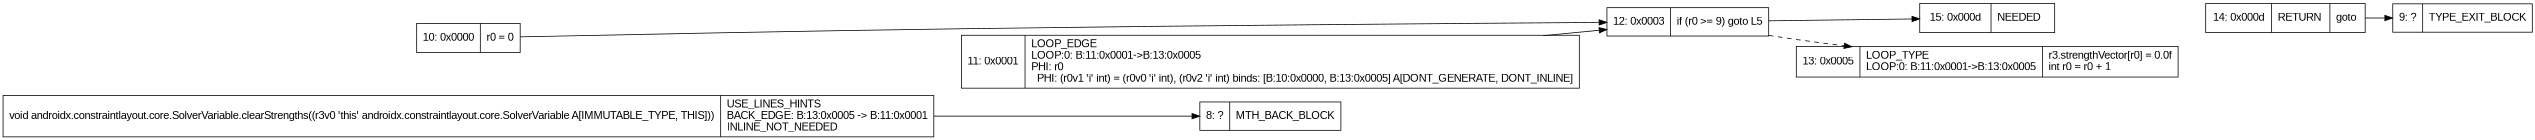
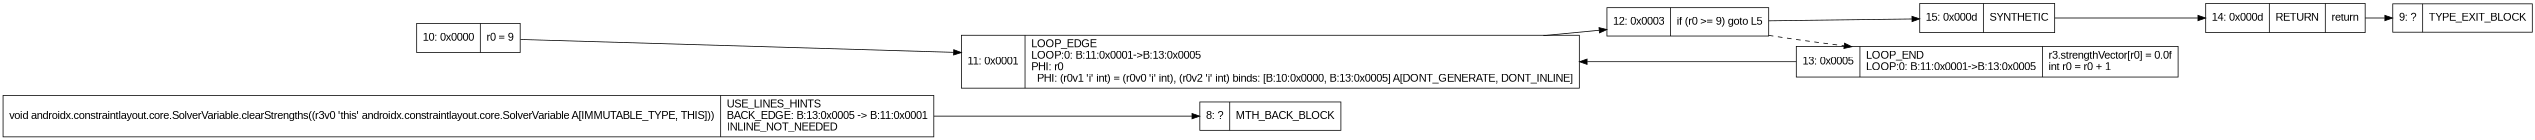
(2019, 18) -> (2019, 18)
none -> (2126, 18)
(2346, 18) -> (2345, 18)
(1060, 27) -> (737, 46)
(500, 38) -> (500, 38)
(1898, 56) -> (1895, 56)
none -> (1692, 62)
